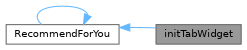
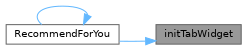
(143, 28) -> (132, 41)
